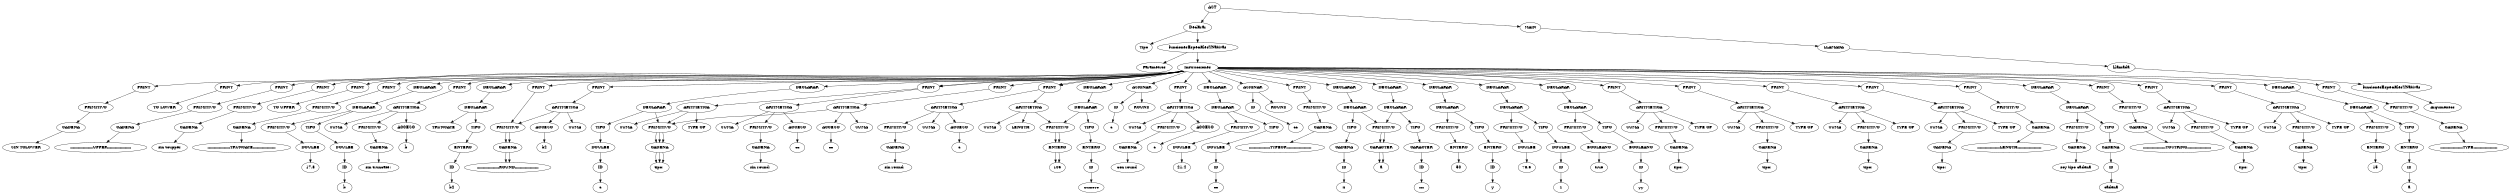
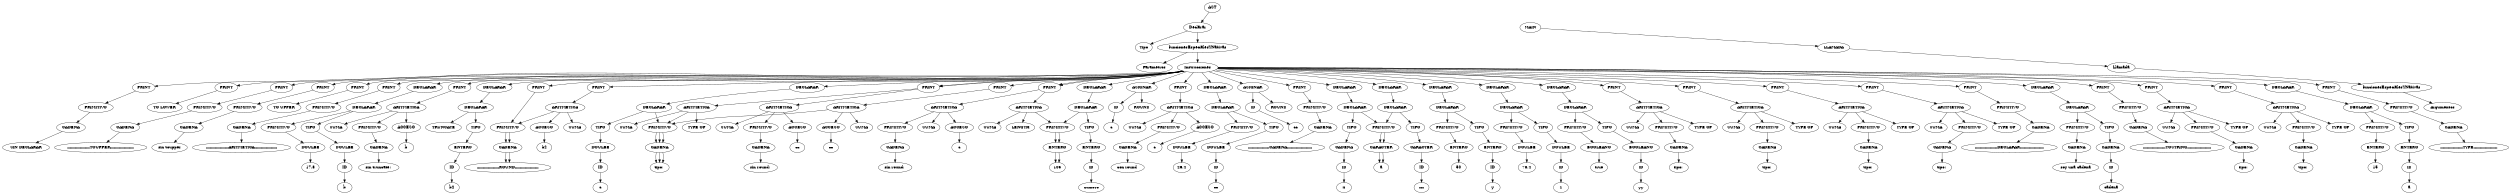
(1369, 17) -> none
(26, 148) -> (26, 148)
(101, 148) -> (101, 148)
(242, 148) -> (242, 148)
(1280, 148) -> (1280, 148)
(2009, 148) -> (2009, 148)
(1182, 168) -> (1182, 168)
(1527, 168) -> (1527, 168)
(2076, 168) -> (2076, 168)
